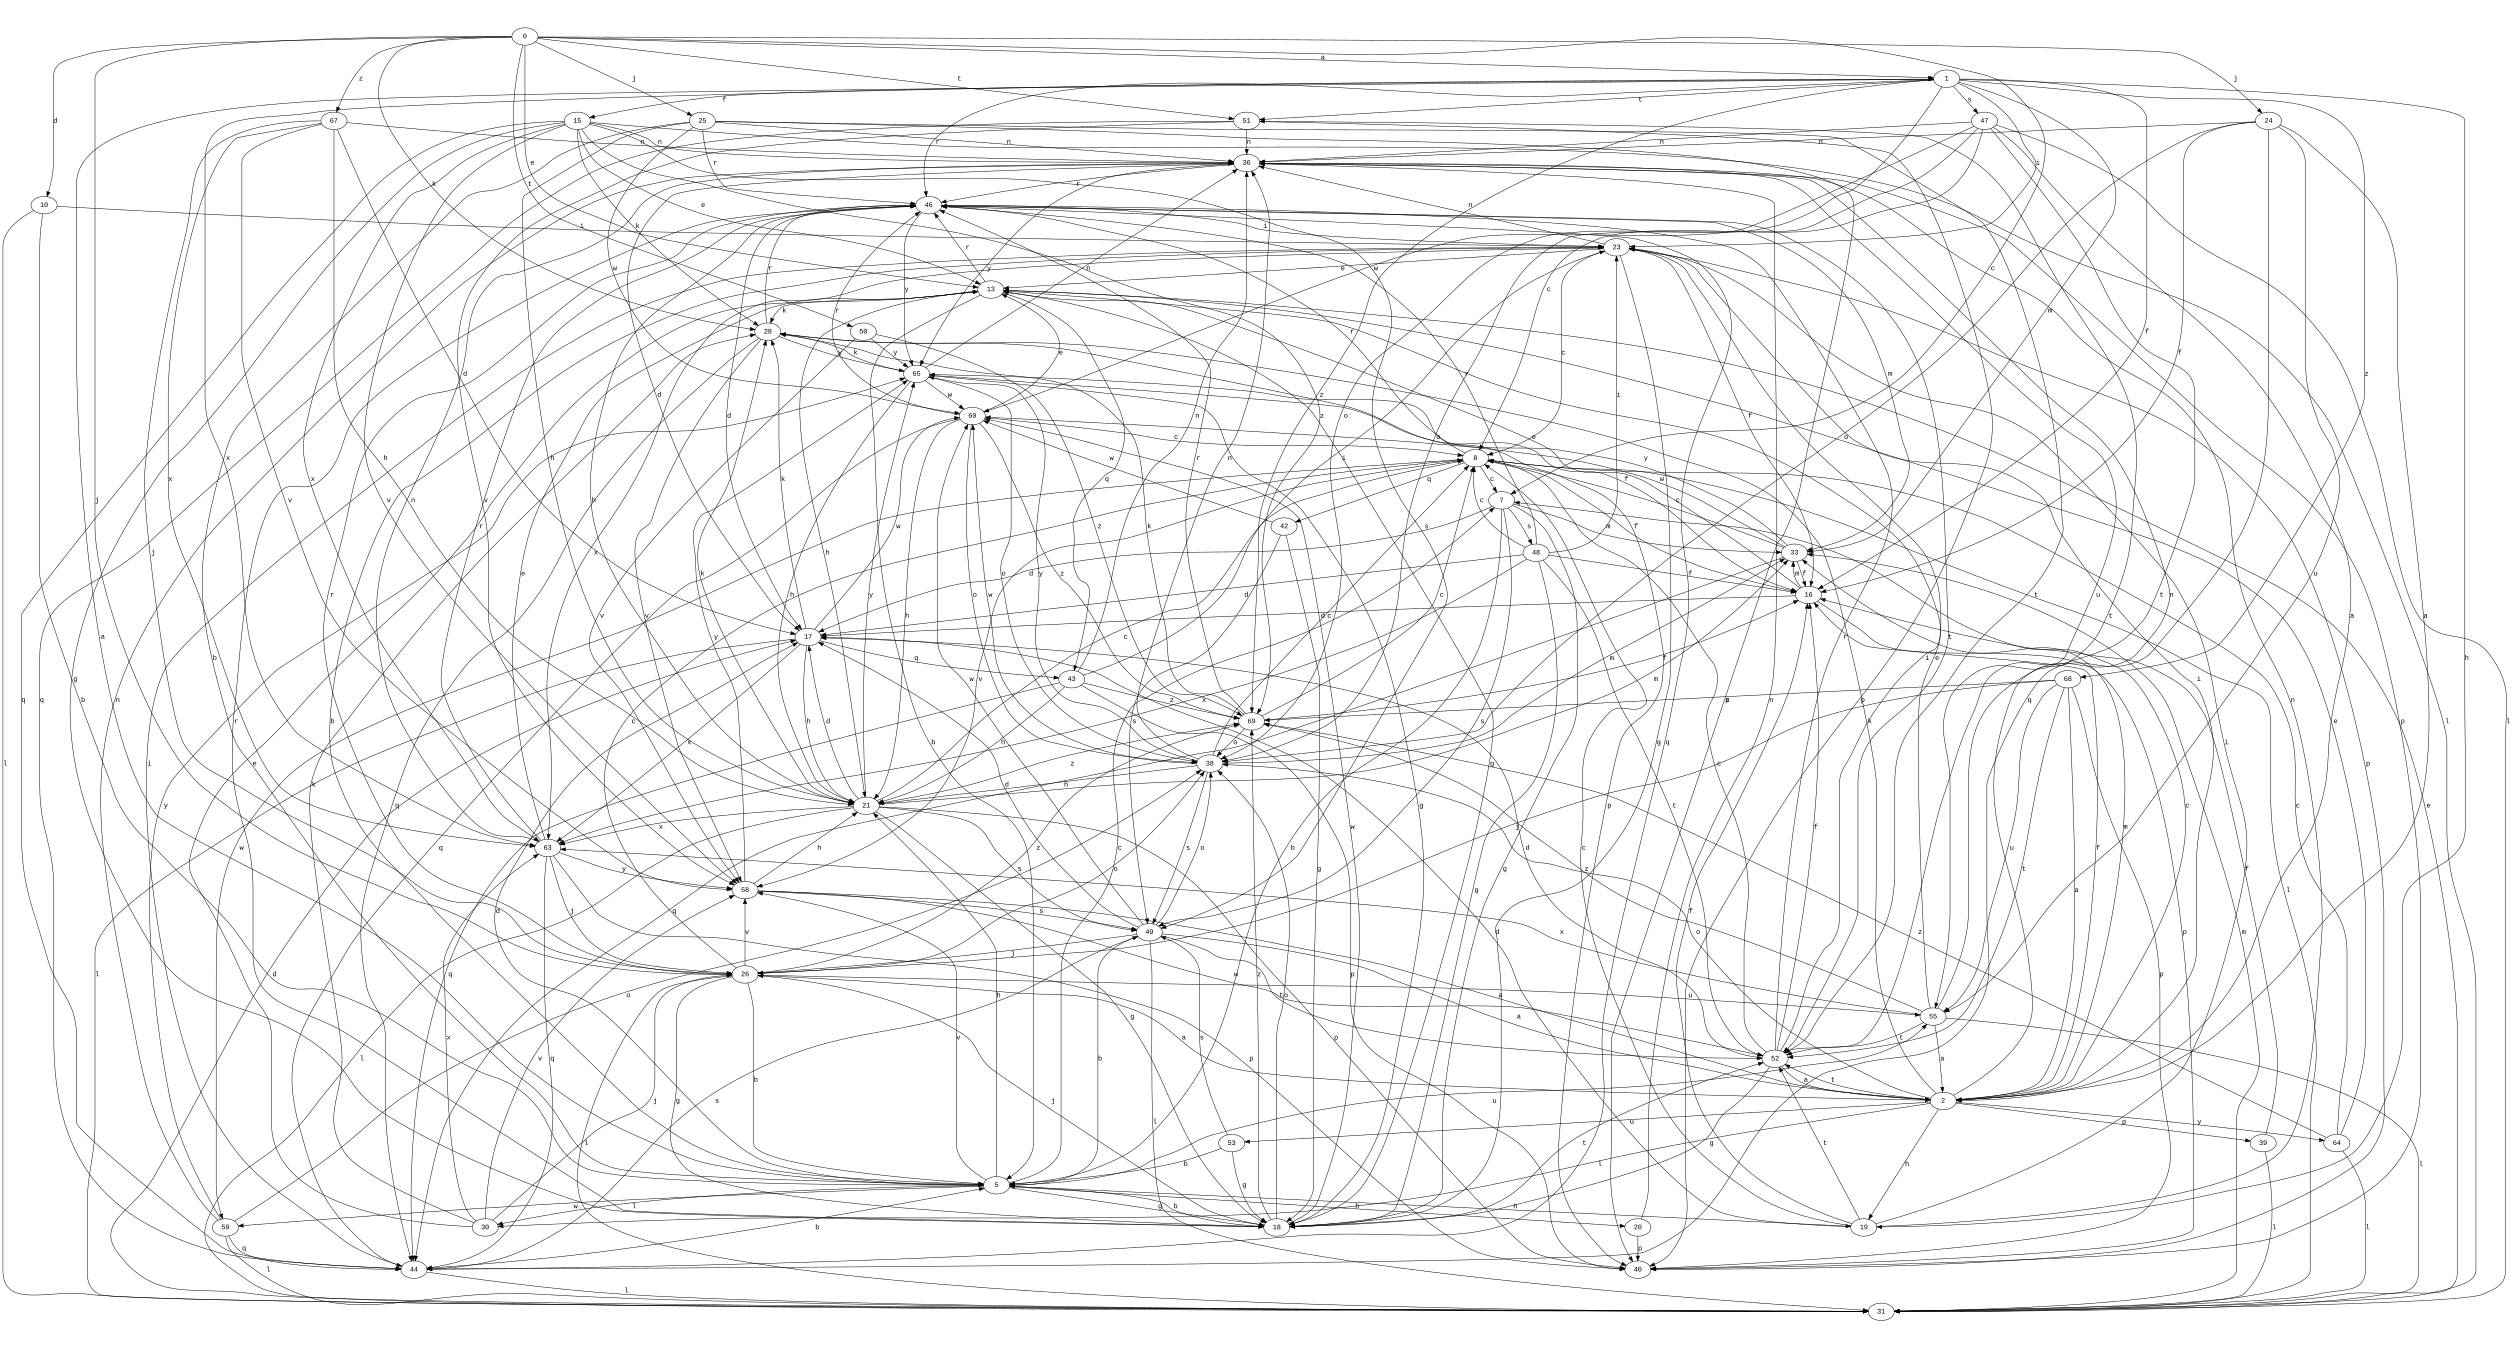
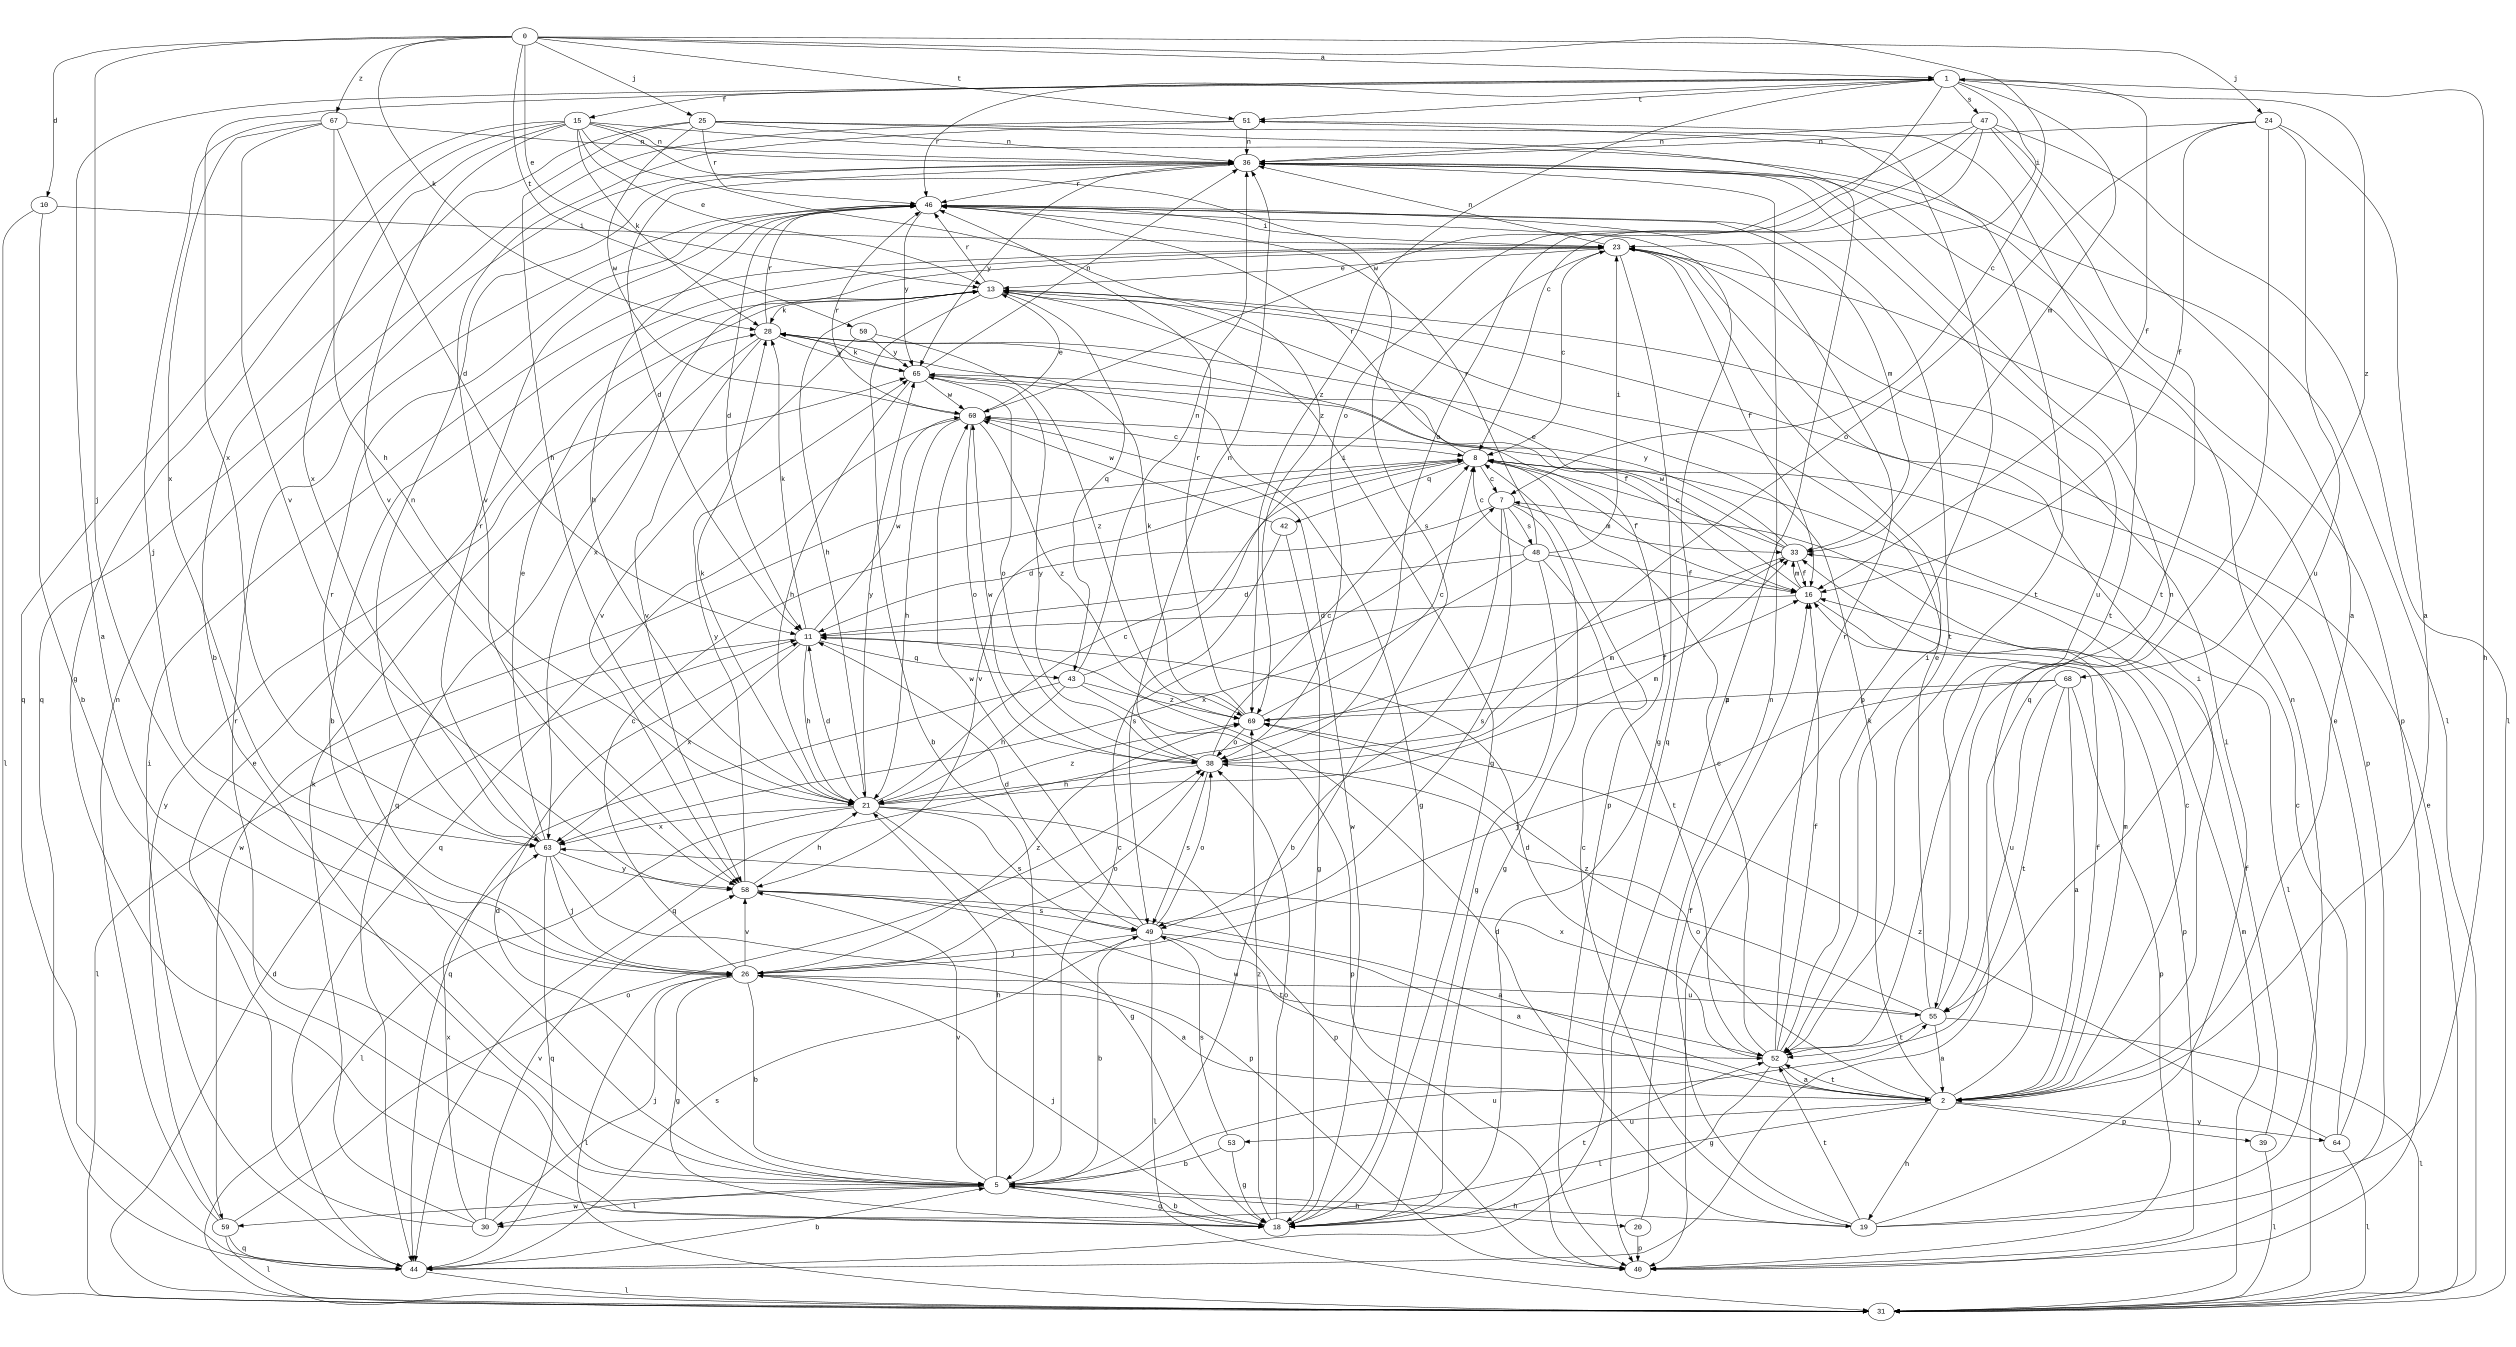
(808, 637) -> (808, 637)
(2465, 642) -> (2483, 638)
